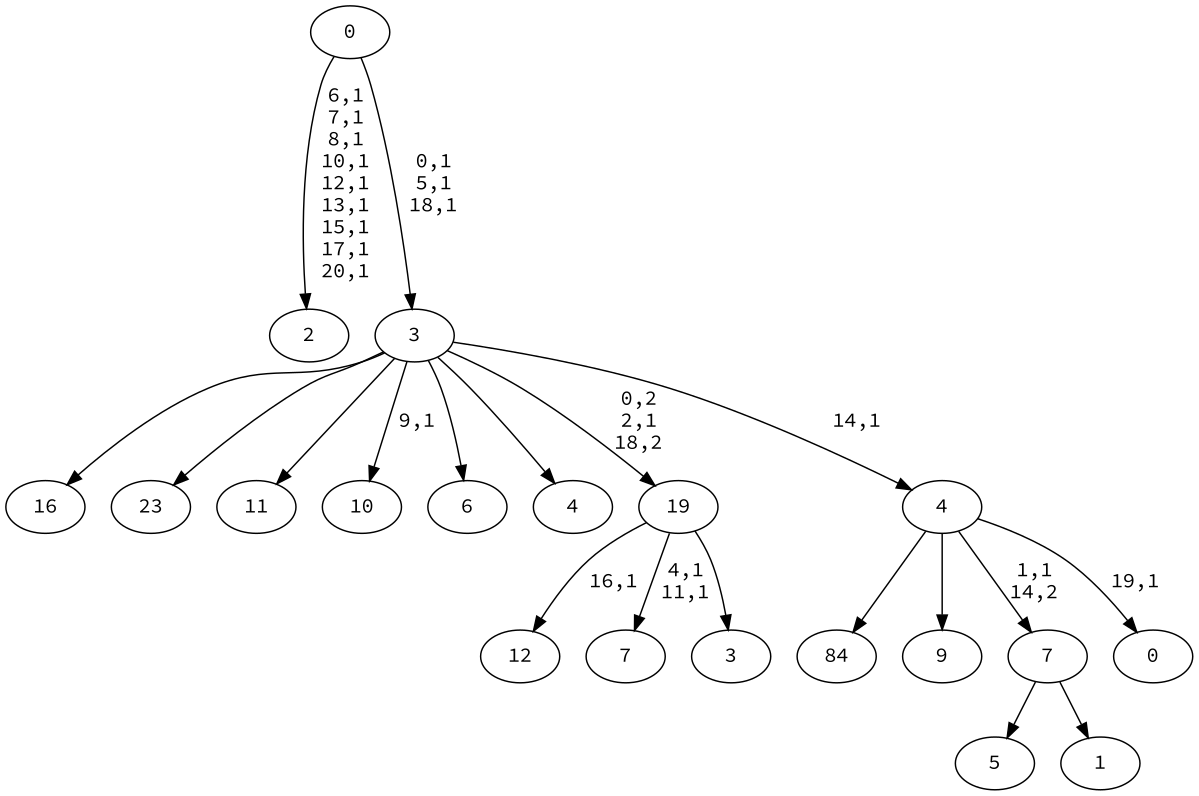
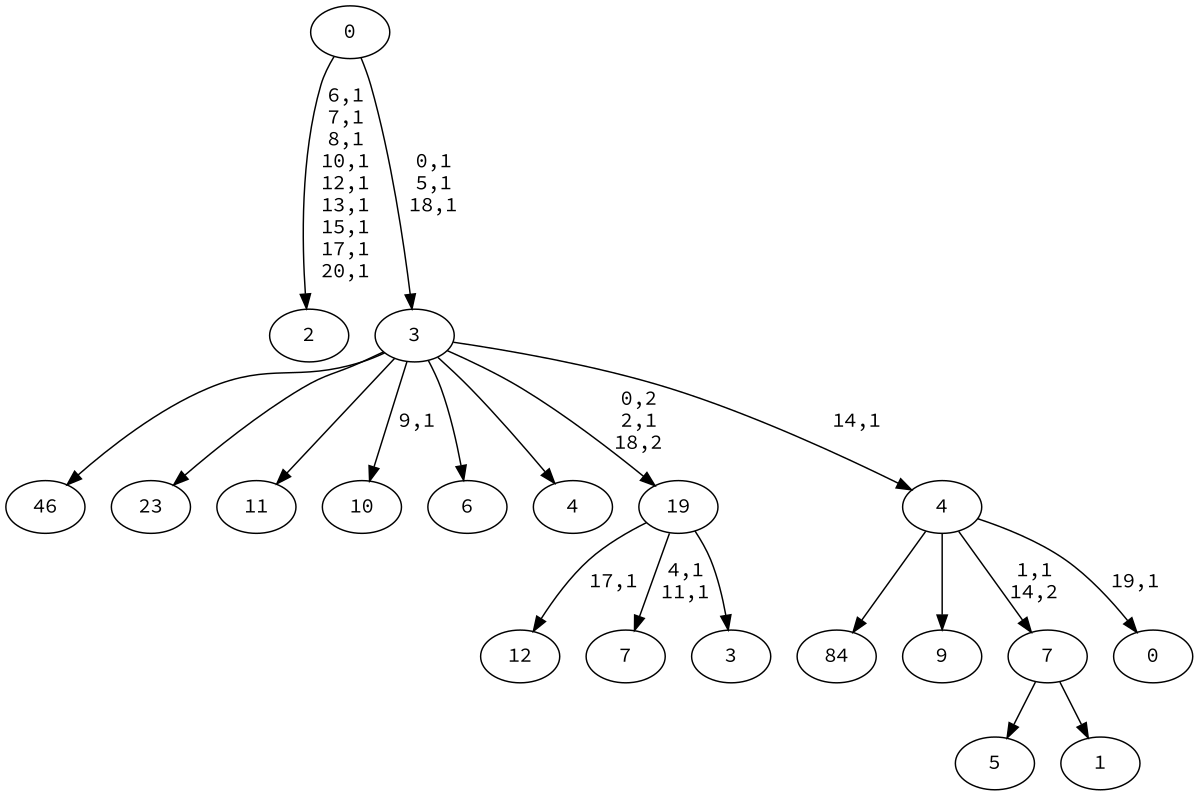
(45, 507) -> (45, 507)
(614, 582) -> (614, 582)
